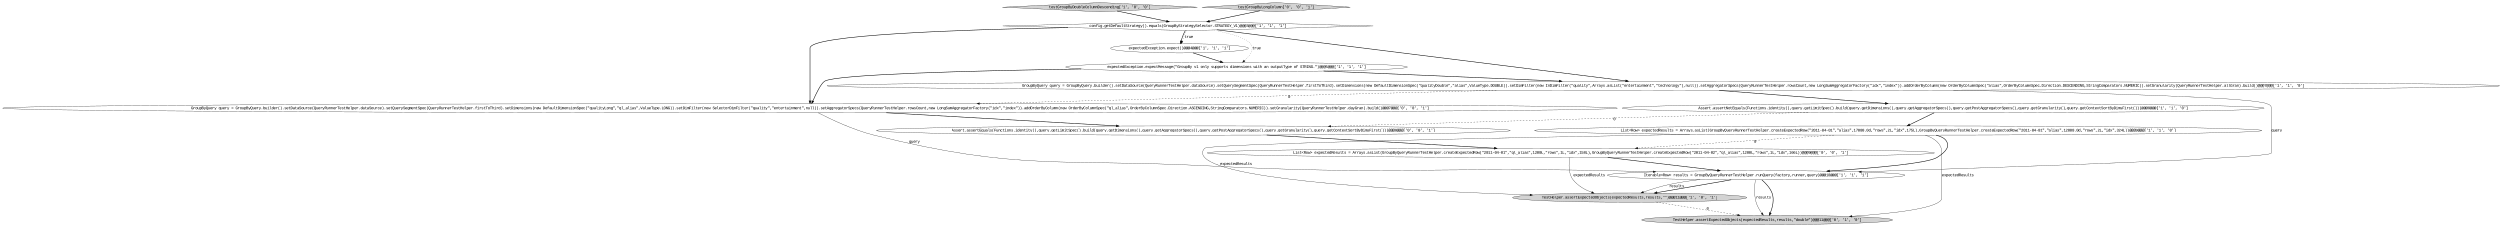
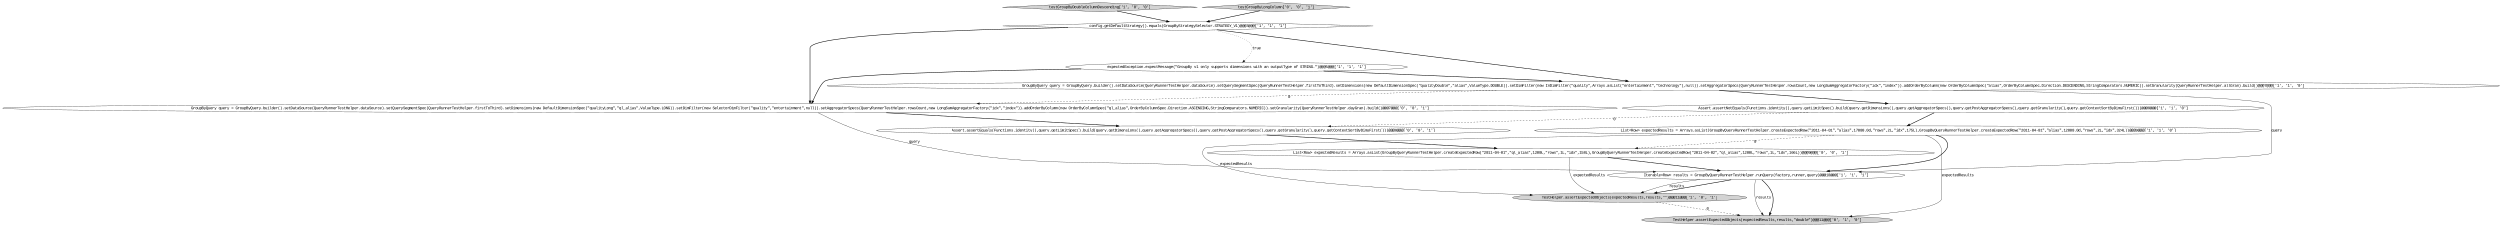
(1180, 48) -> none
